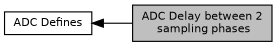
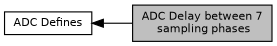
(202, 23) -> (202, 23)
